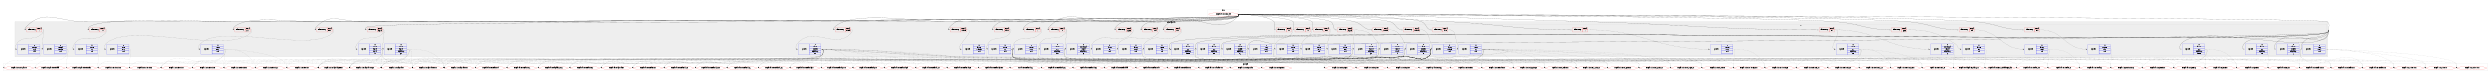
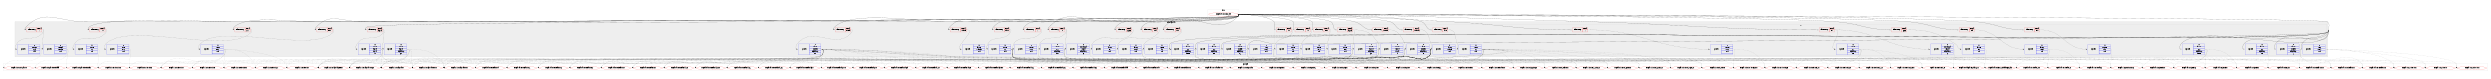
(554, 68) -> (554, 68)
(616, 68) -> (616, 68)
(1025, 68) -> (1025, 68)
none -> (1308, 68)
(1434, 68) -> (1434, 68)
